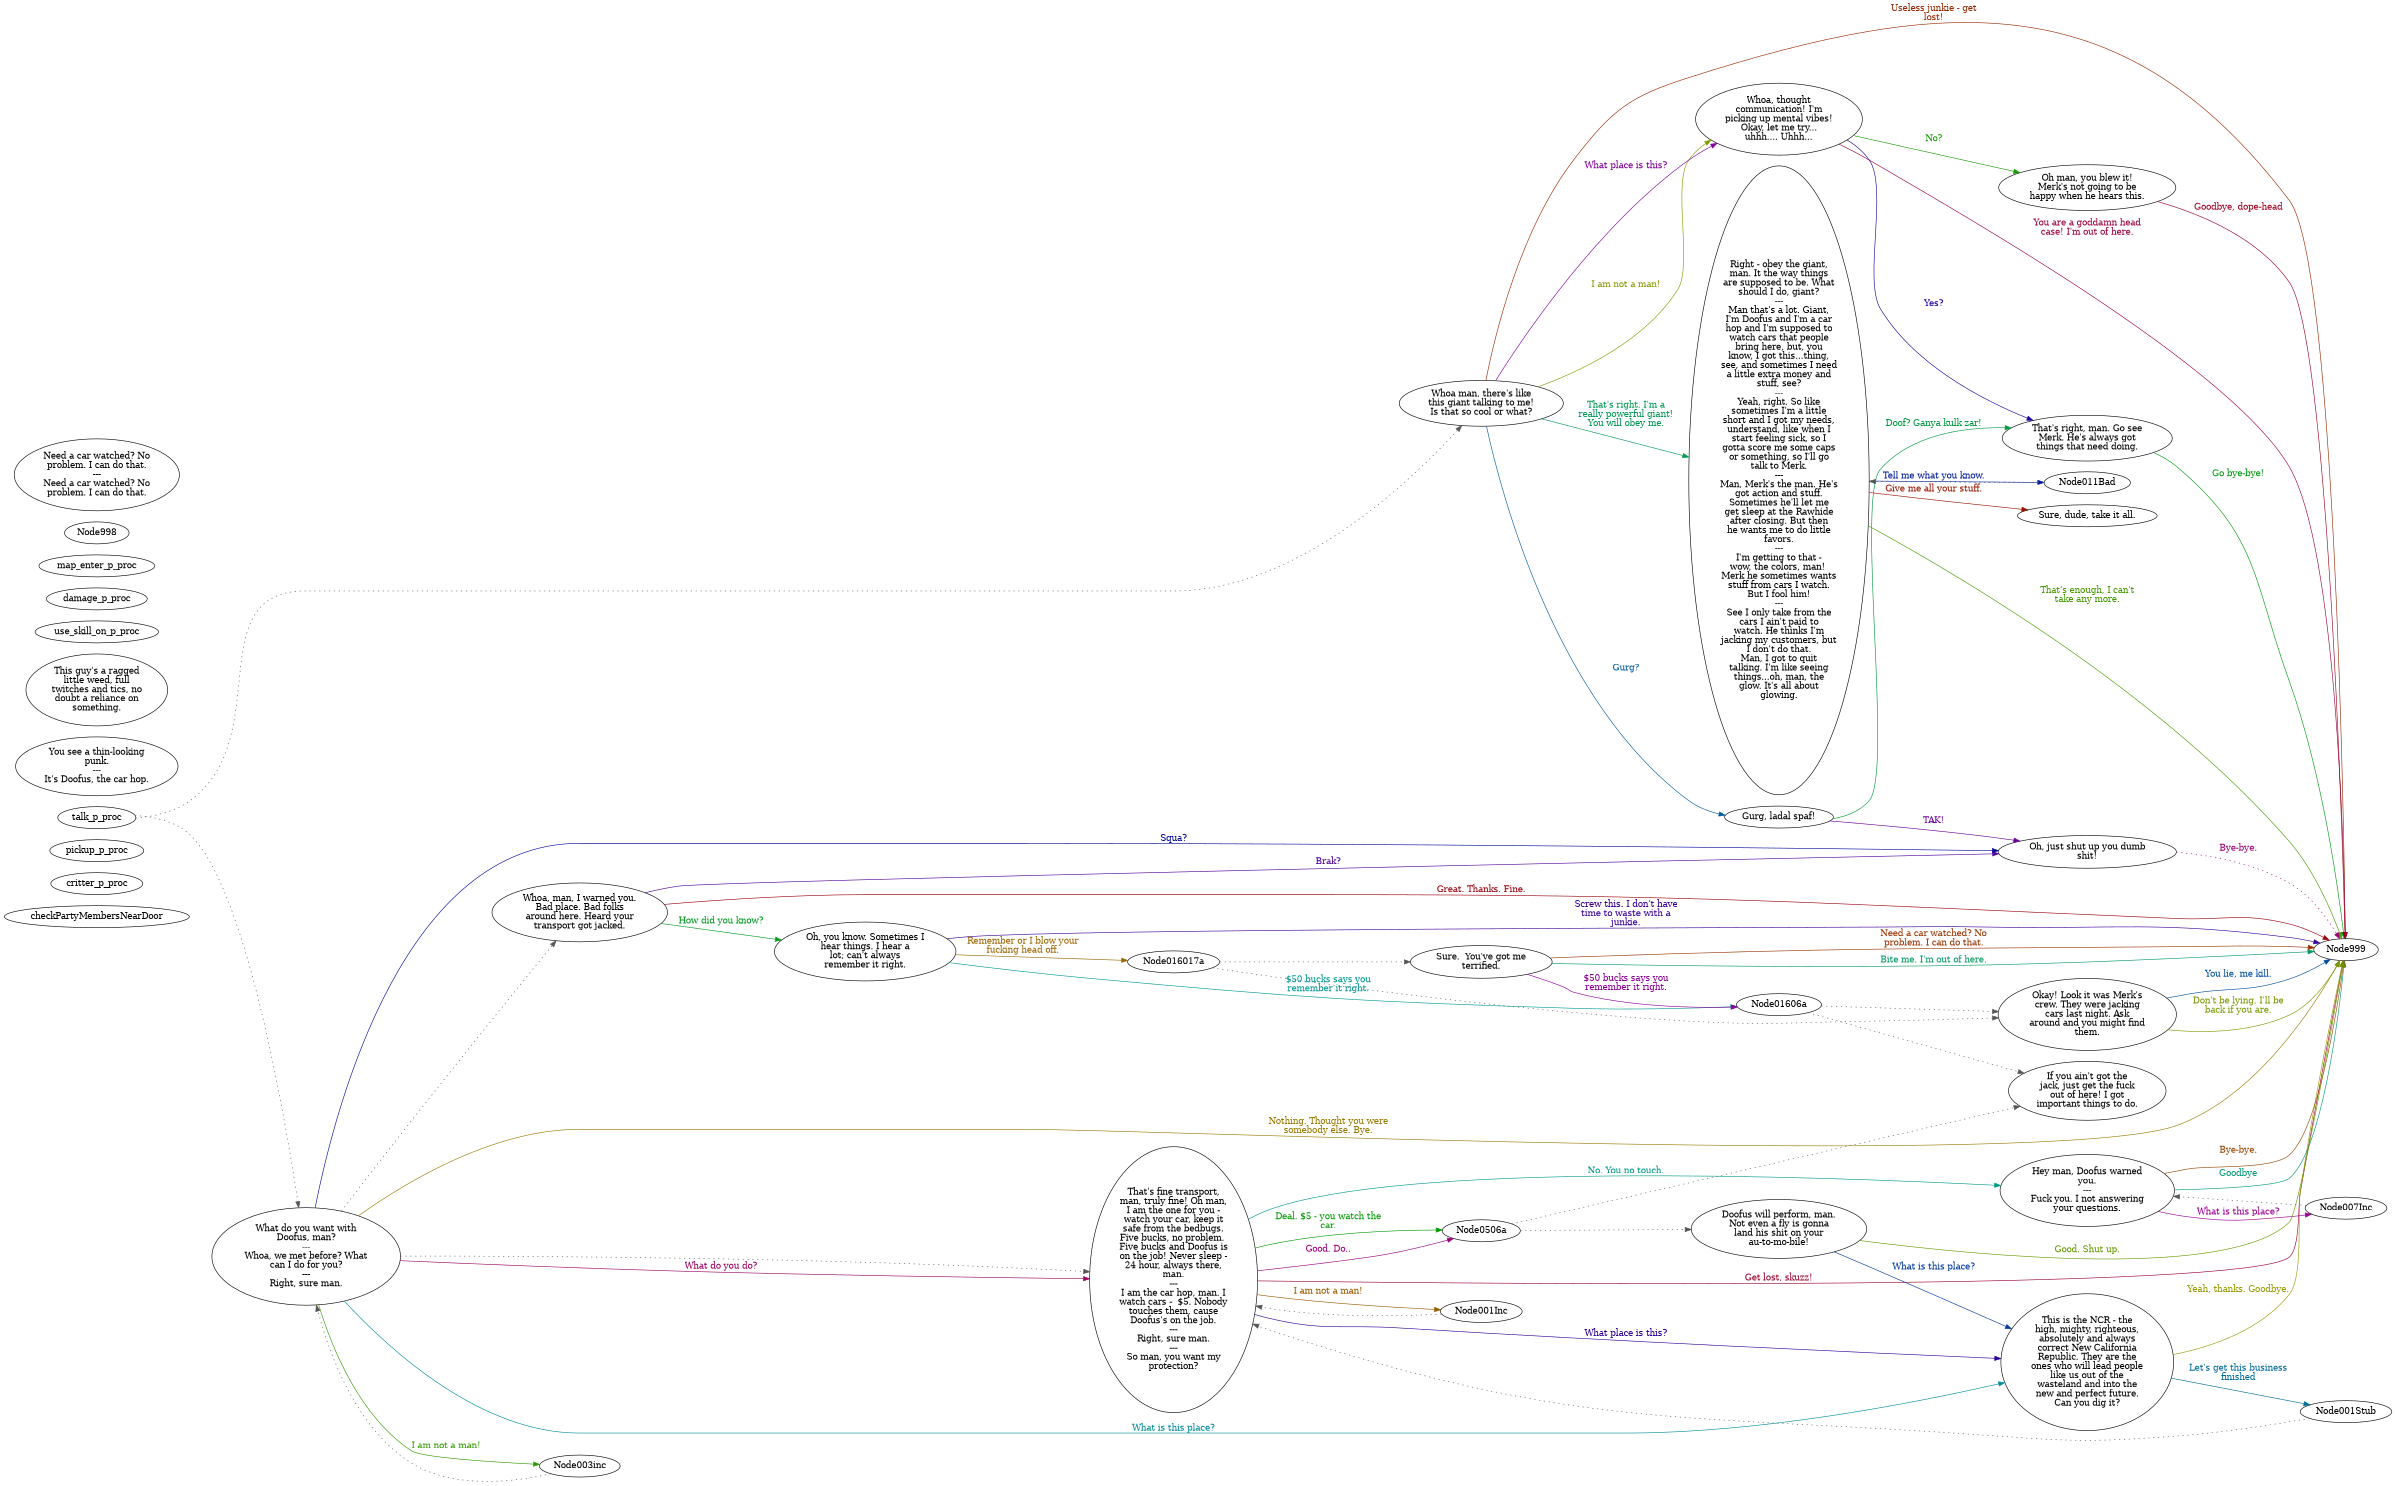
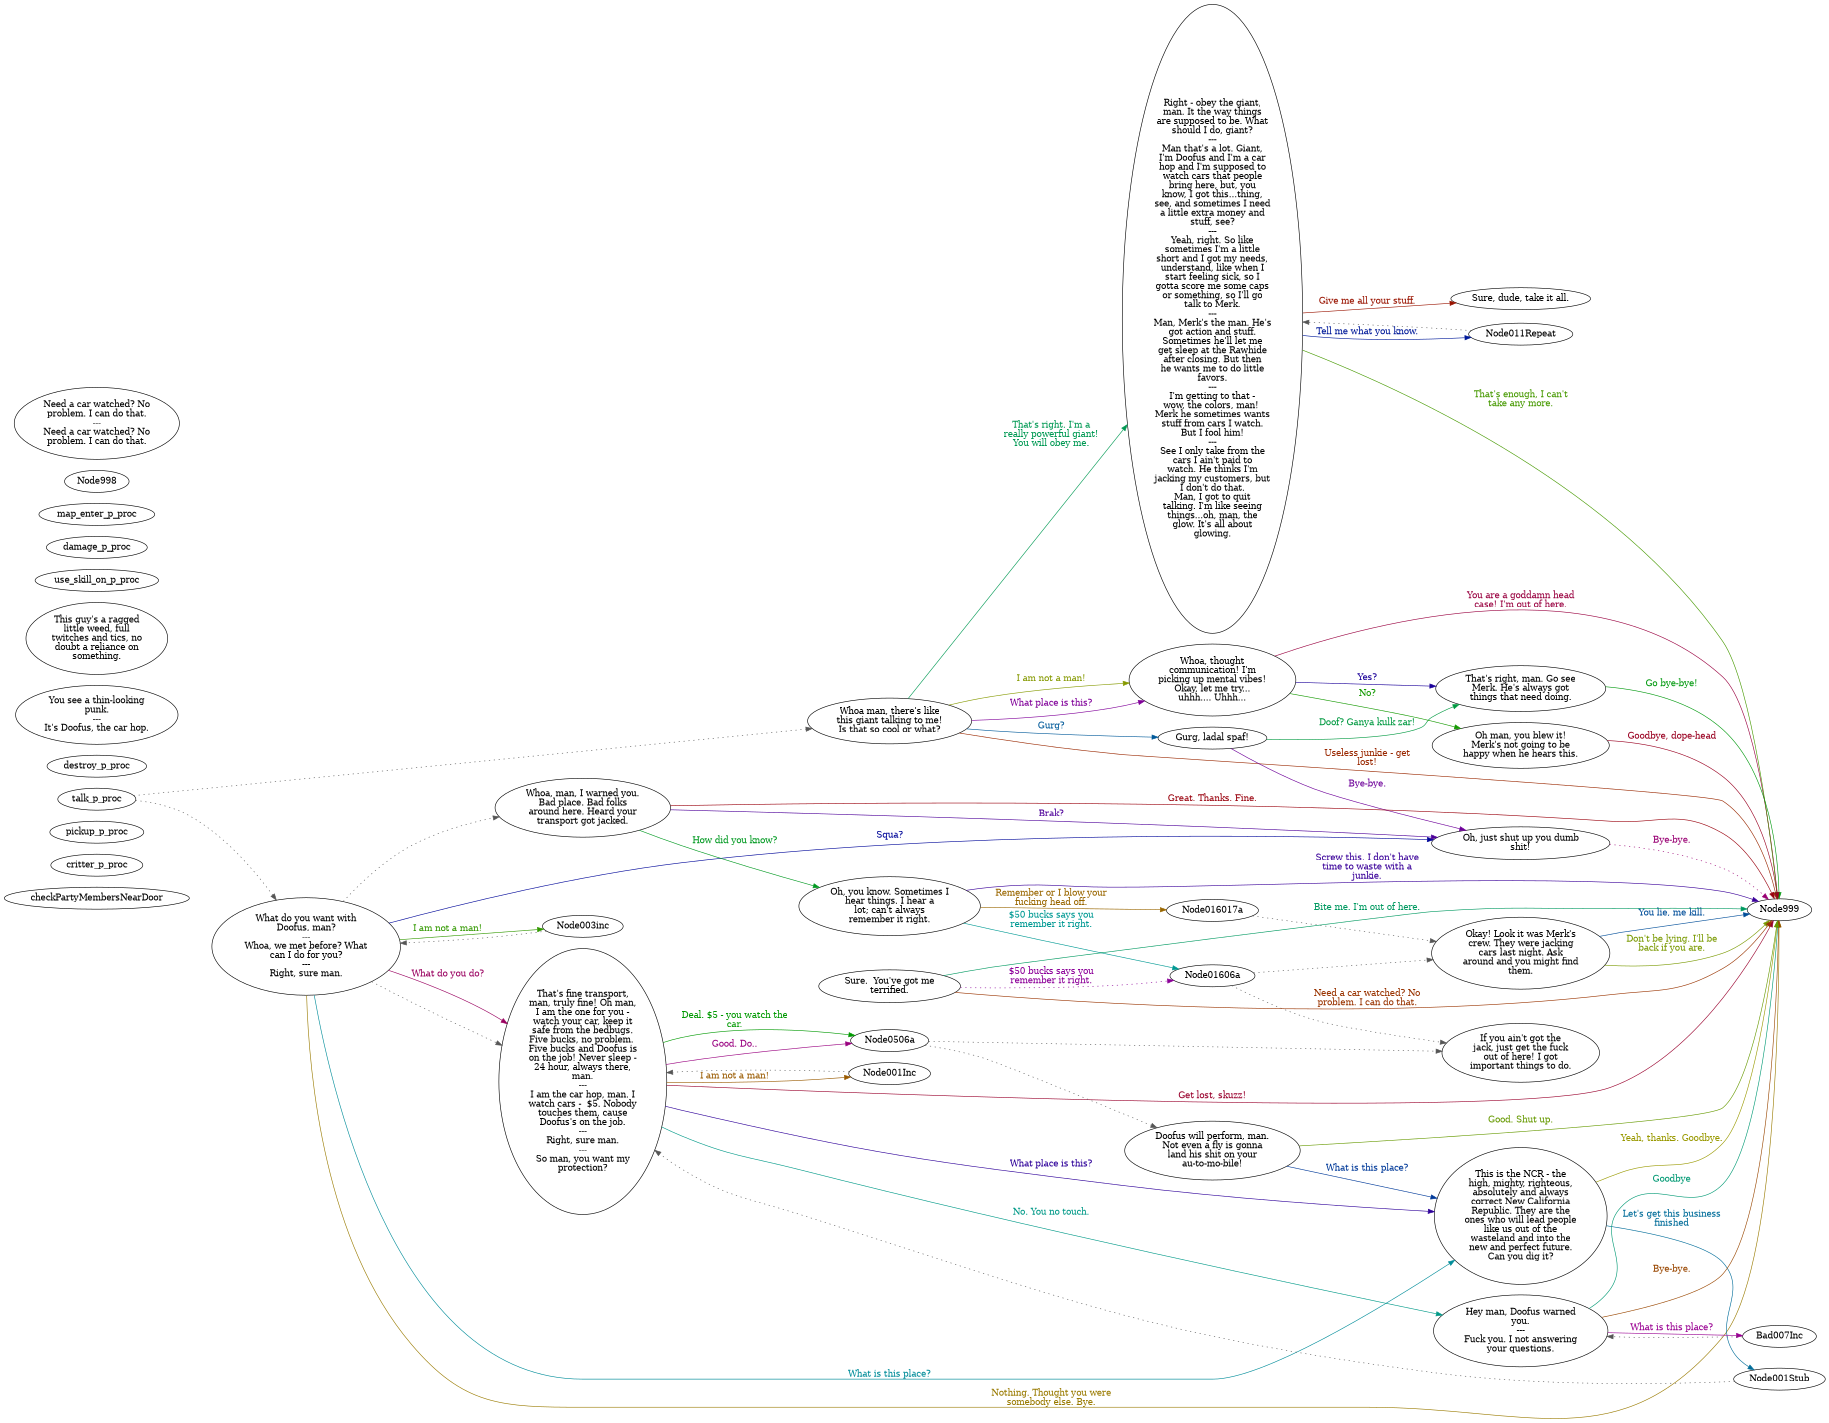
(2087, 483) -> (1521, 334)
none -> (97, 766)
(1934, 821) -> (1367, 784)
(1312, 962) -> none
(1627, 1002) -> (1064, 987)
(2346, 1208) -> (1779, 1336)
